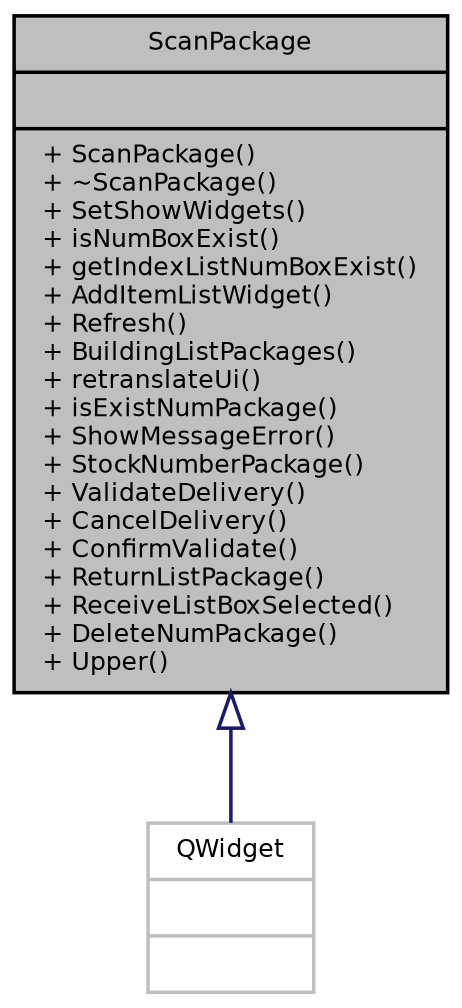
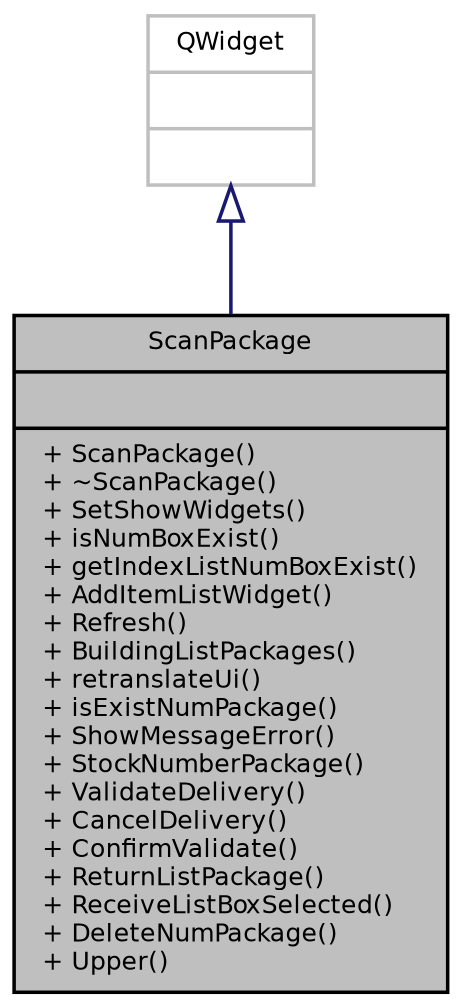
(231, 776) -> (231, 268)
